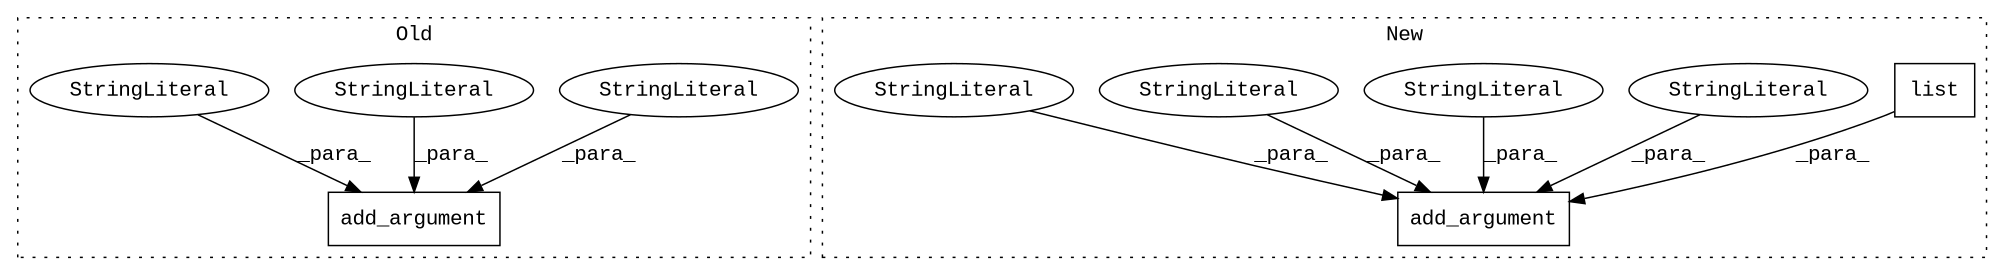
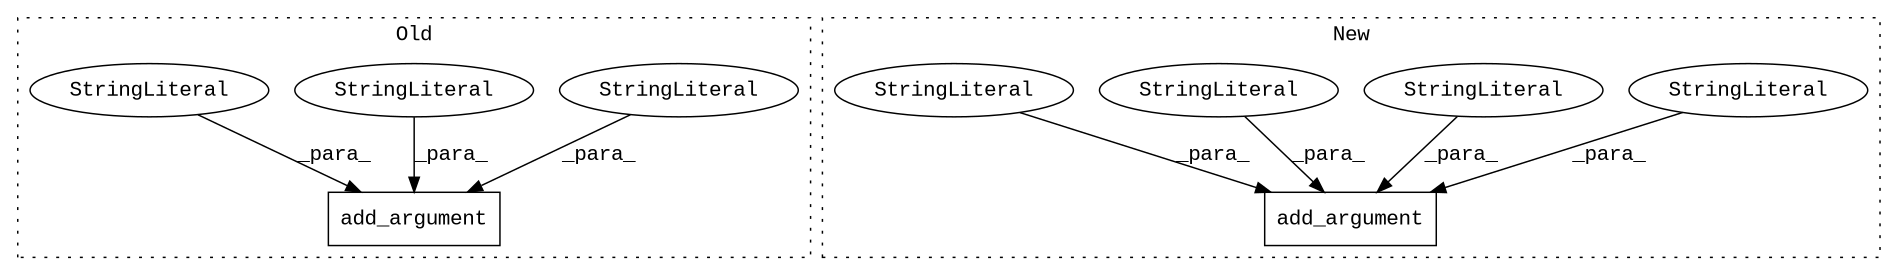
(1935, 90) -> none
